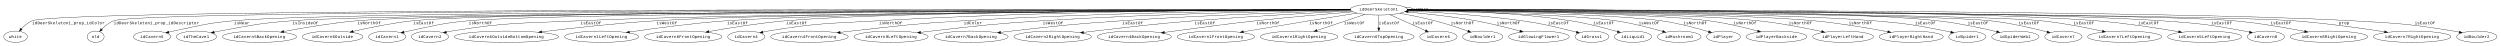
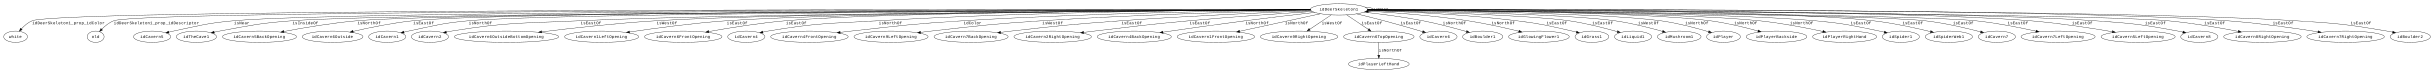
(1719, 18) -> (1379, 49)
(2344, 23) -> (2283, 23)
(1299, 37) -> (1299, 37)
